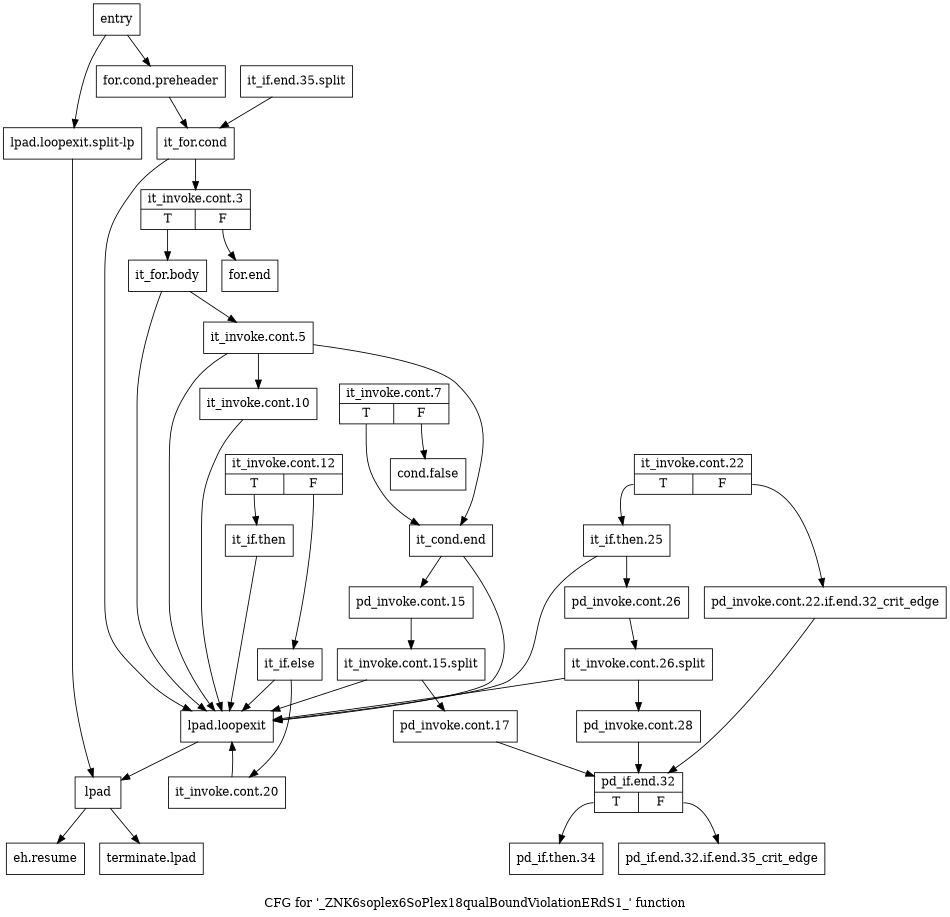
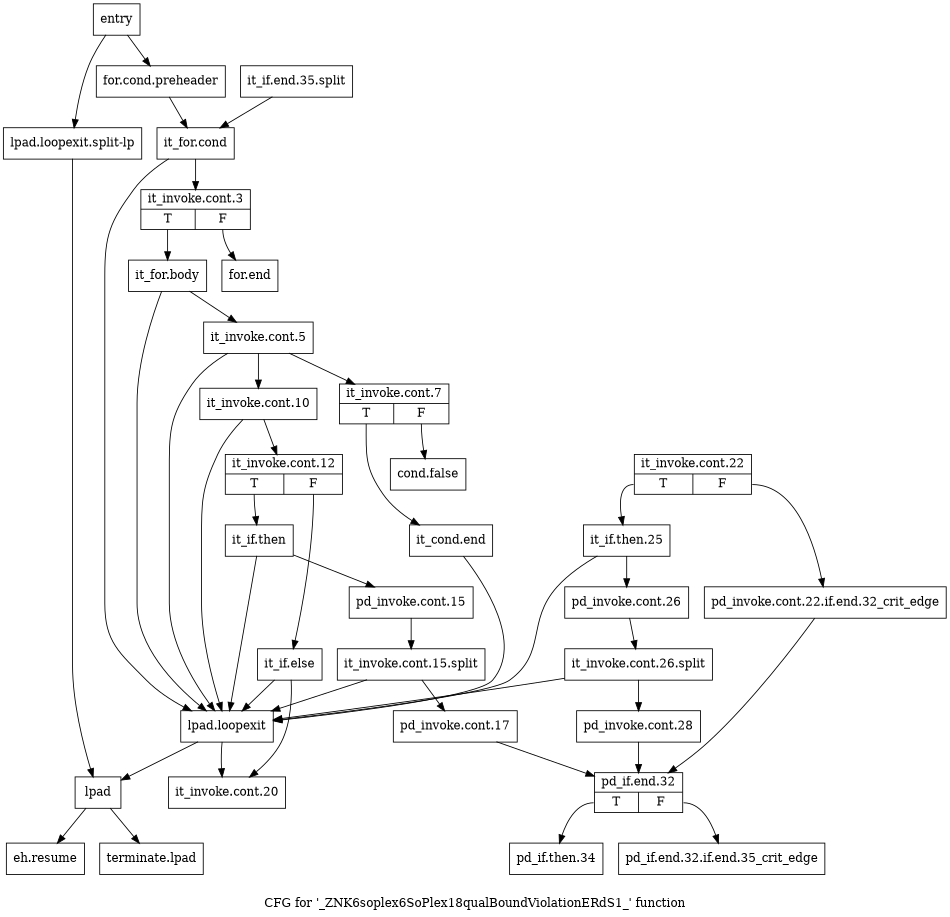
(454, 382) -> (318, 367)
none -> (269, 433)
(433, 568) -> (330, 569)
(233, 764) -> (221, 755)
